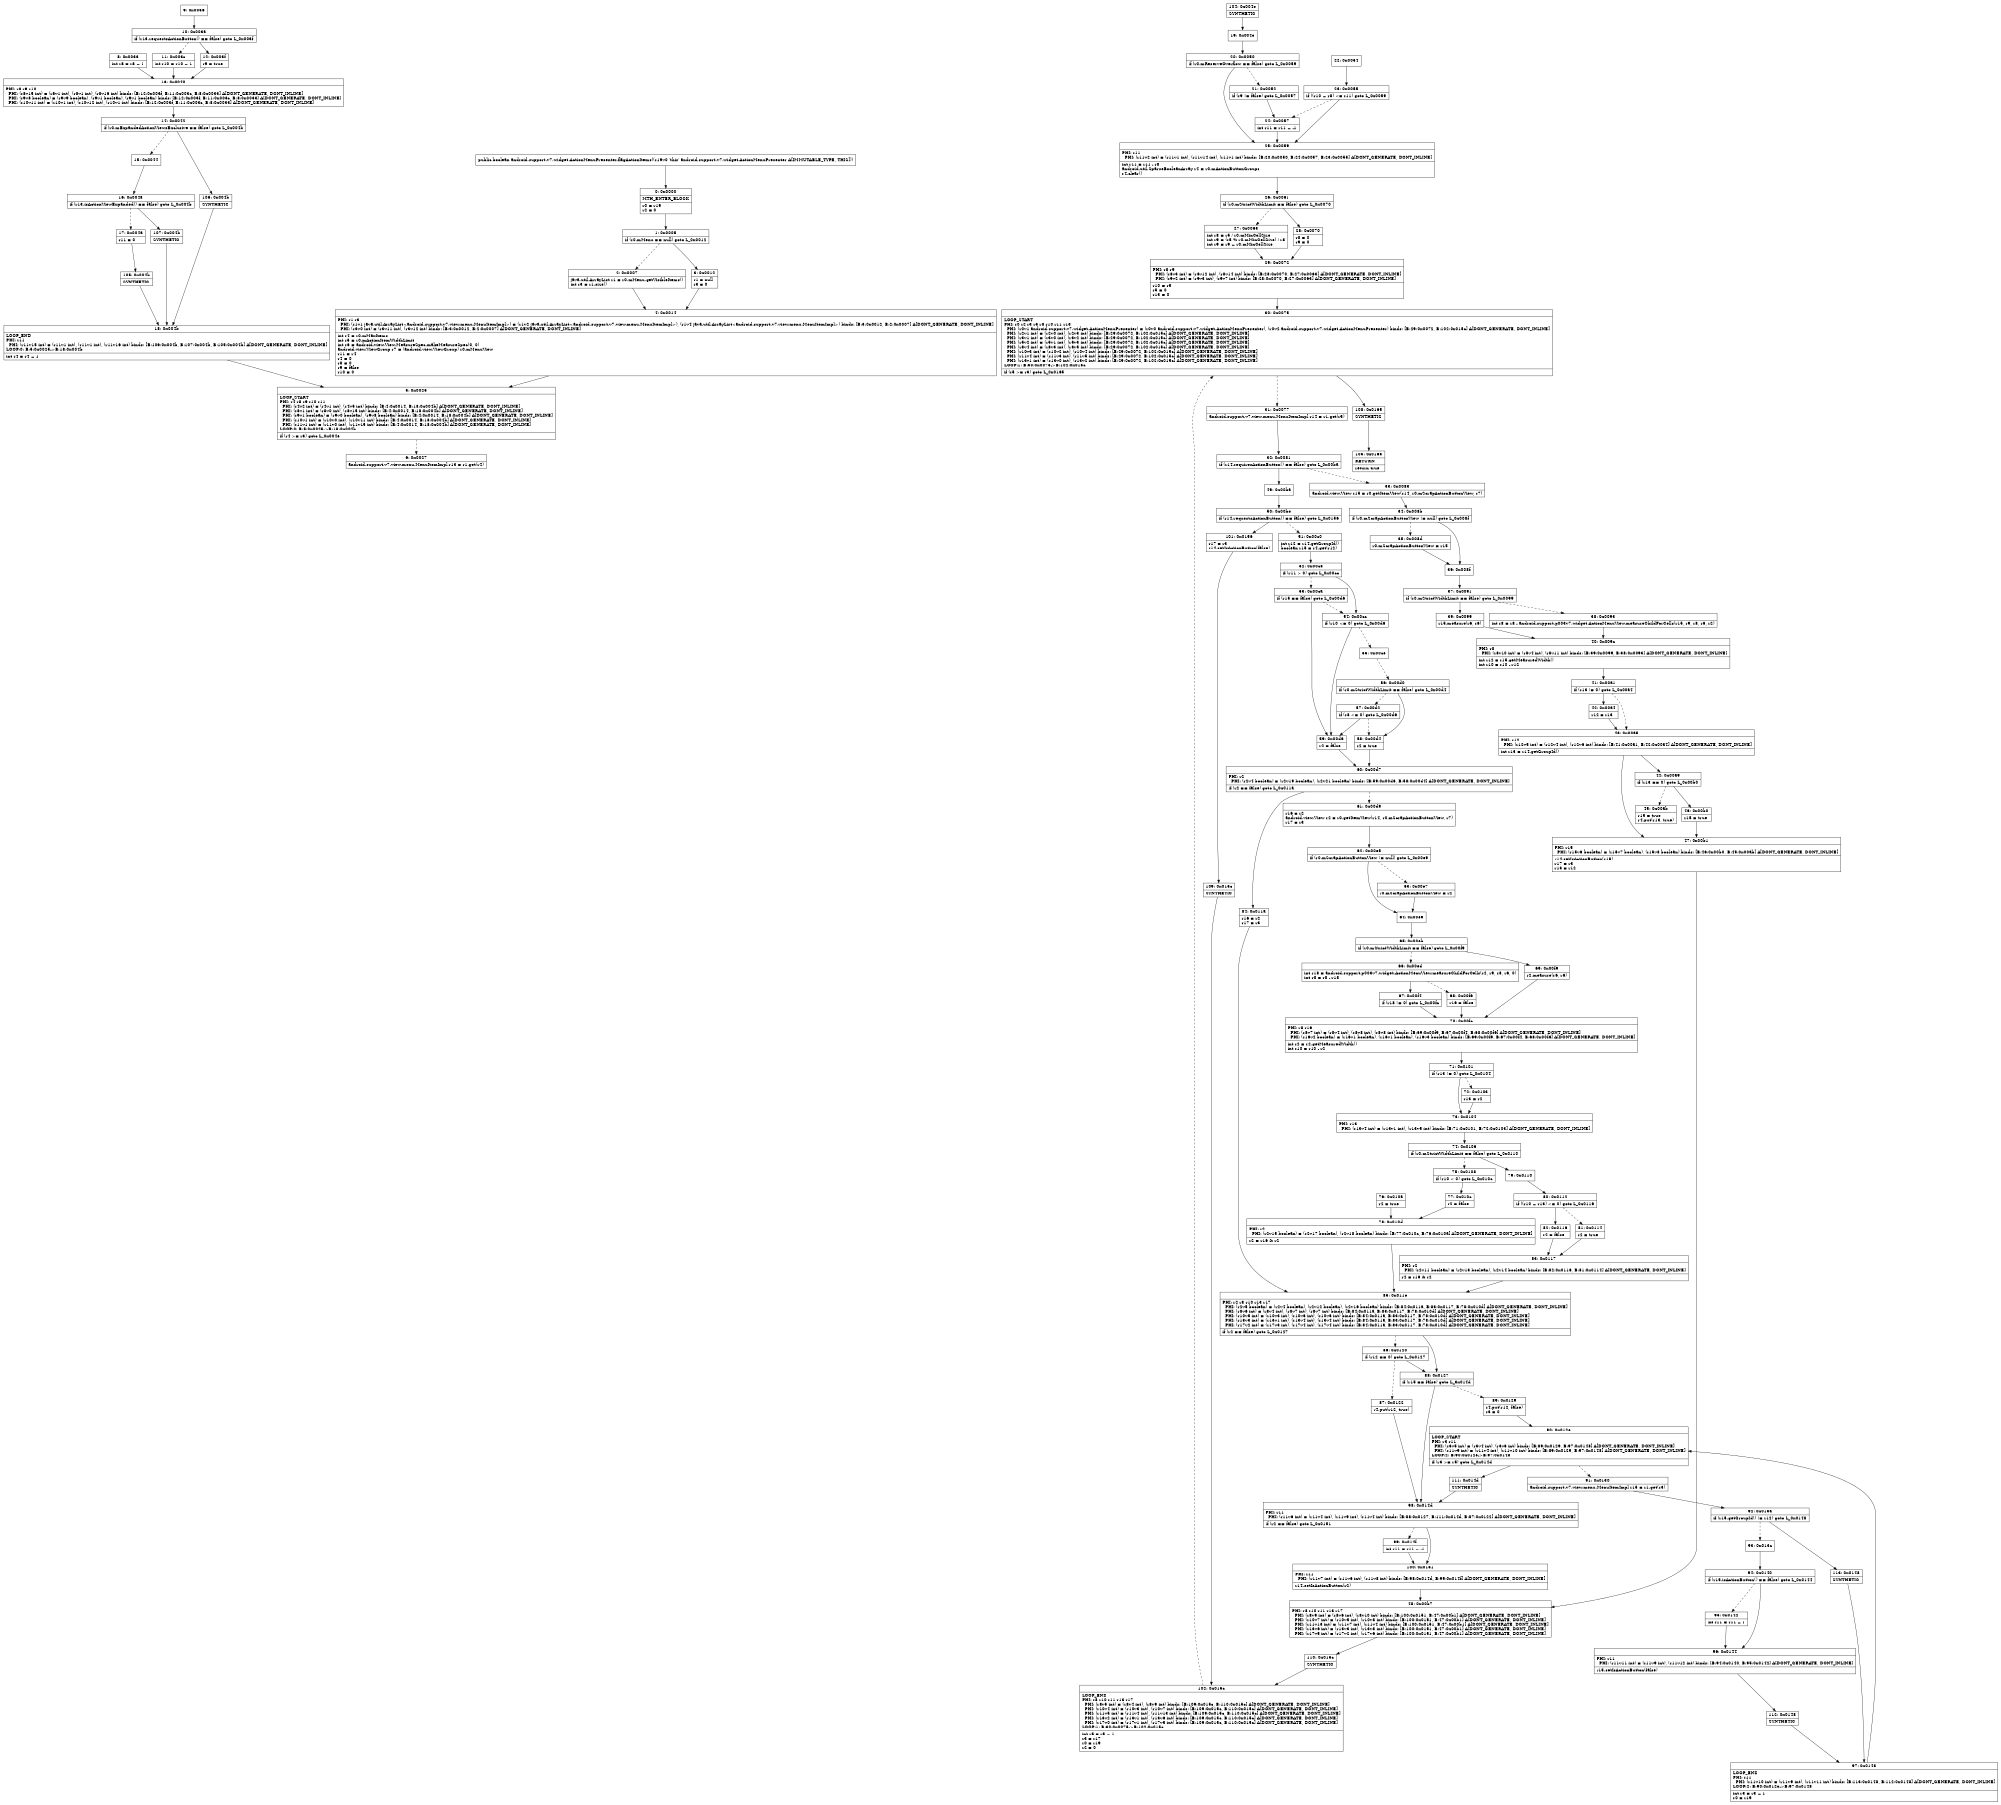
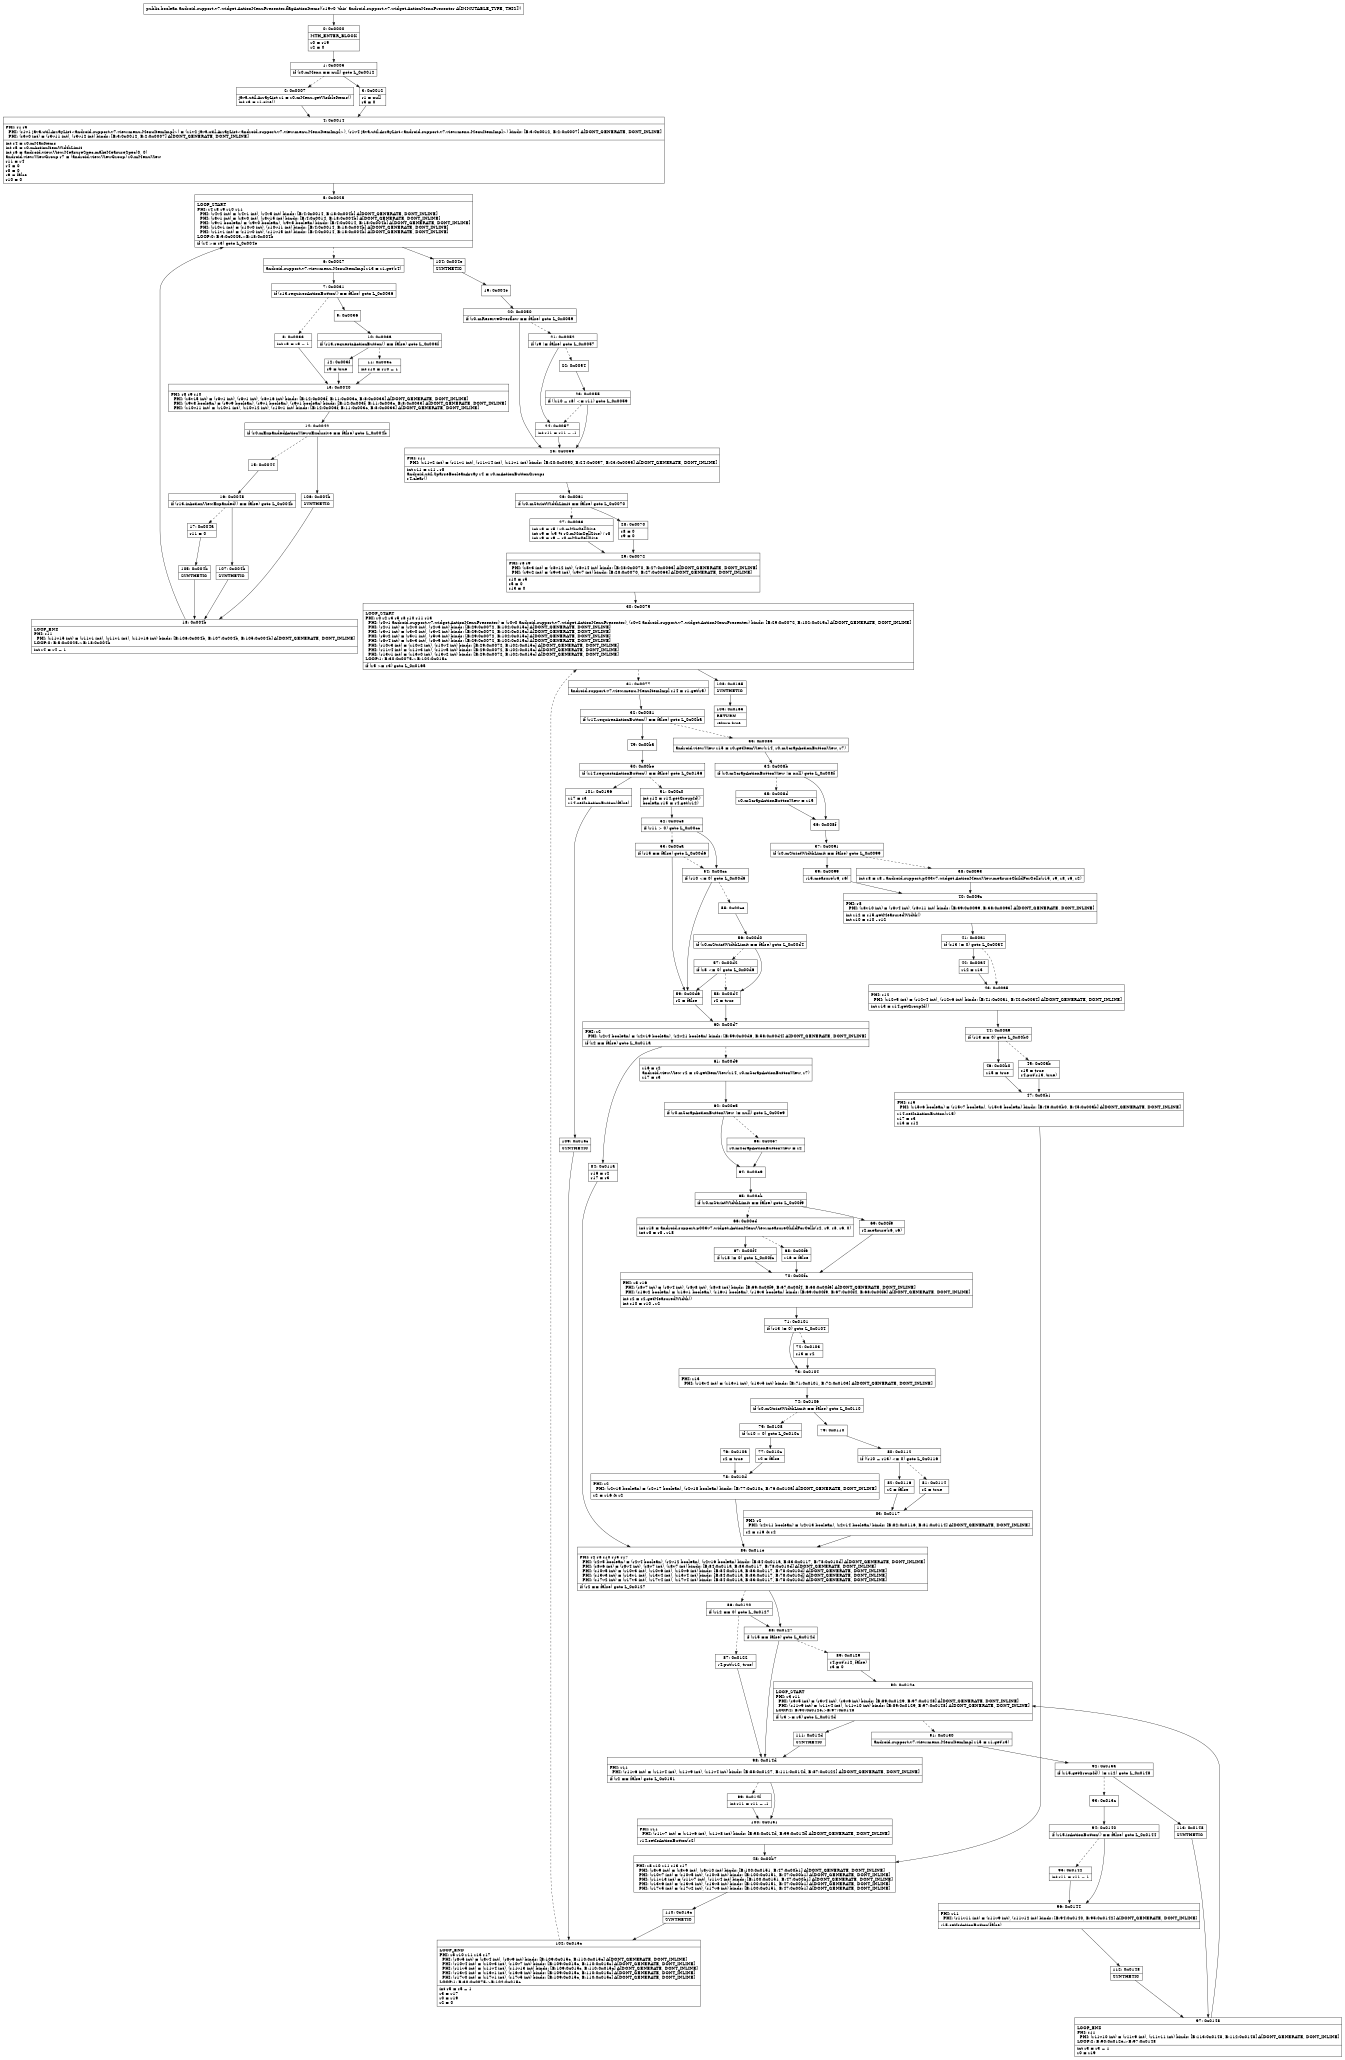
none -> (416, 253)
none -> (334, 291)
none -> (568, 353)
(1382, 668) -> (740, 923)
(1622, 798) -> (1039, 1084)
